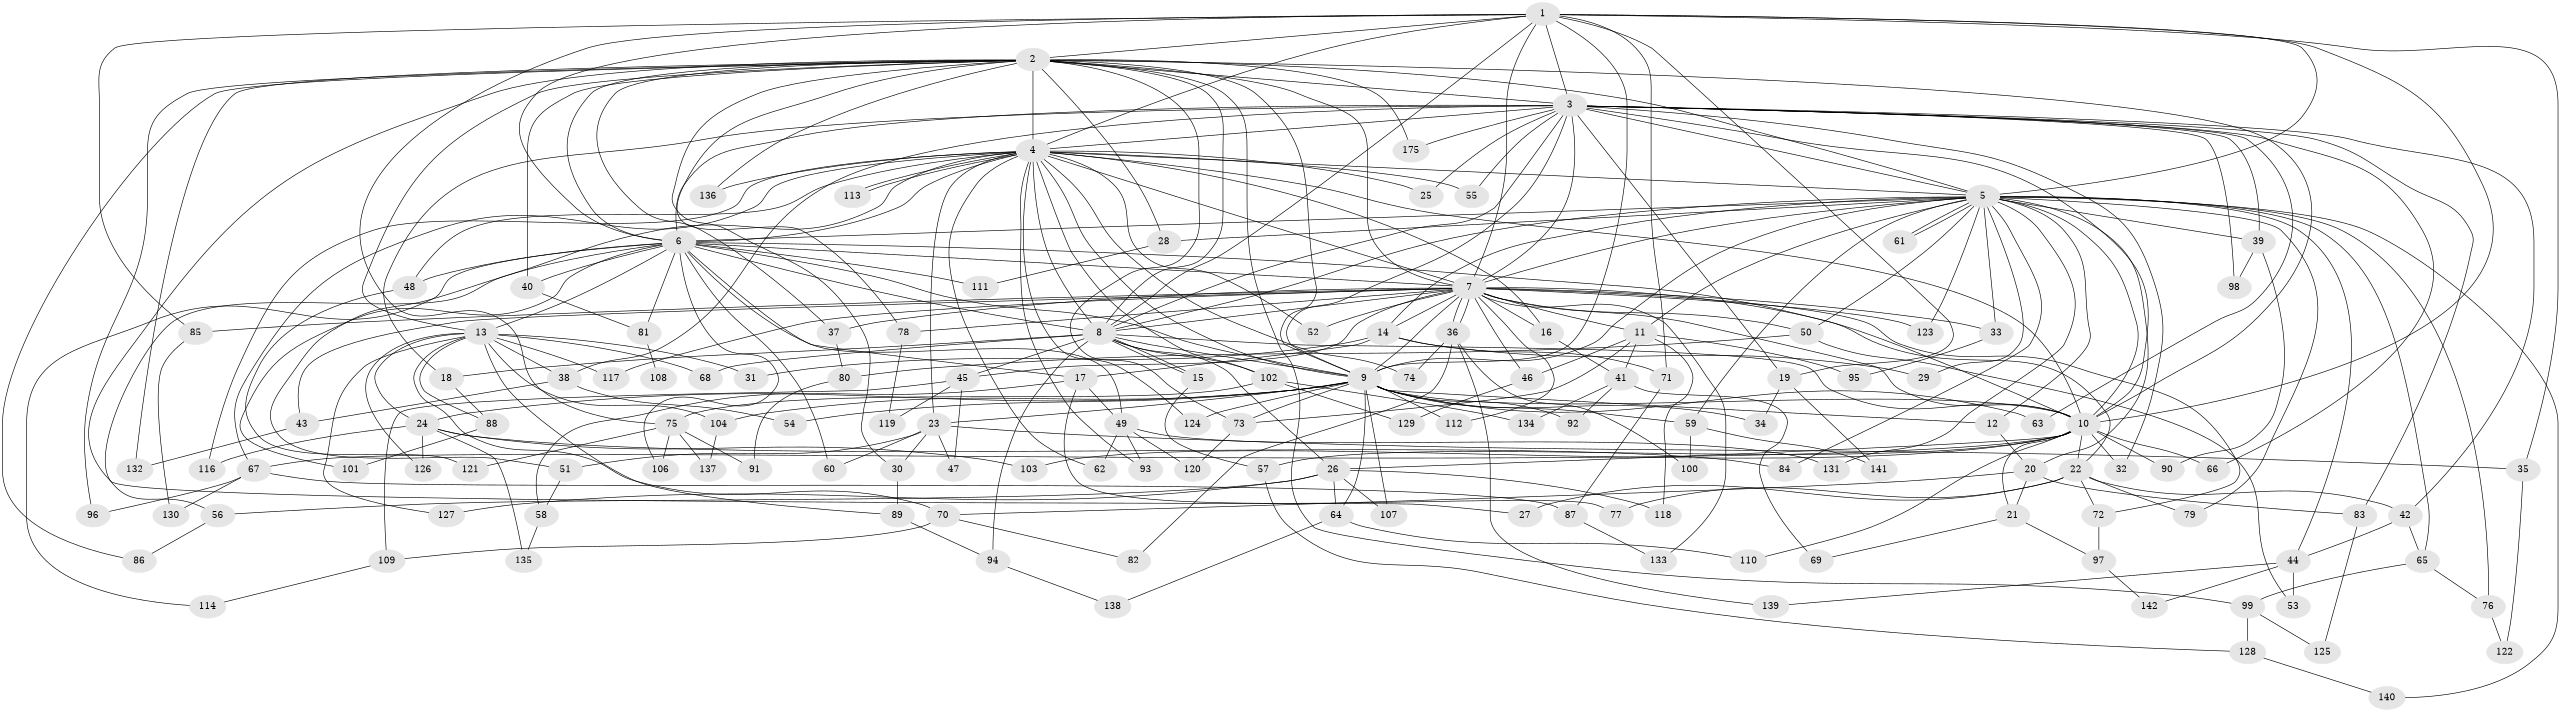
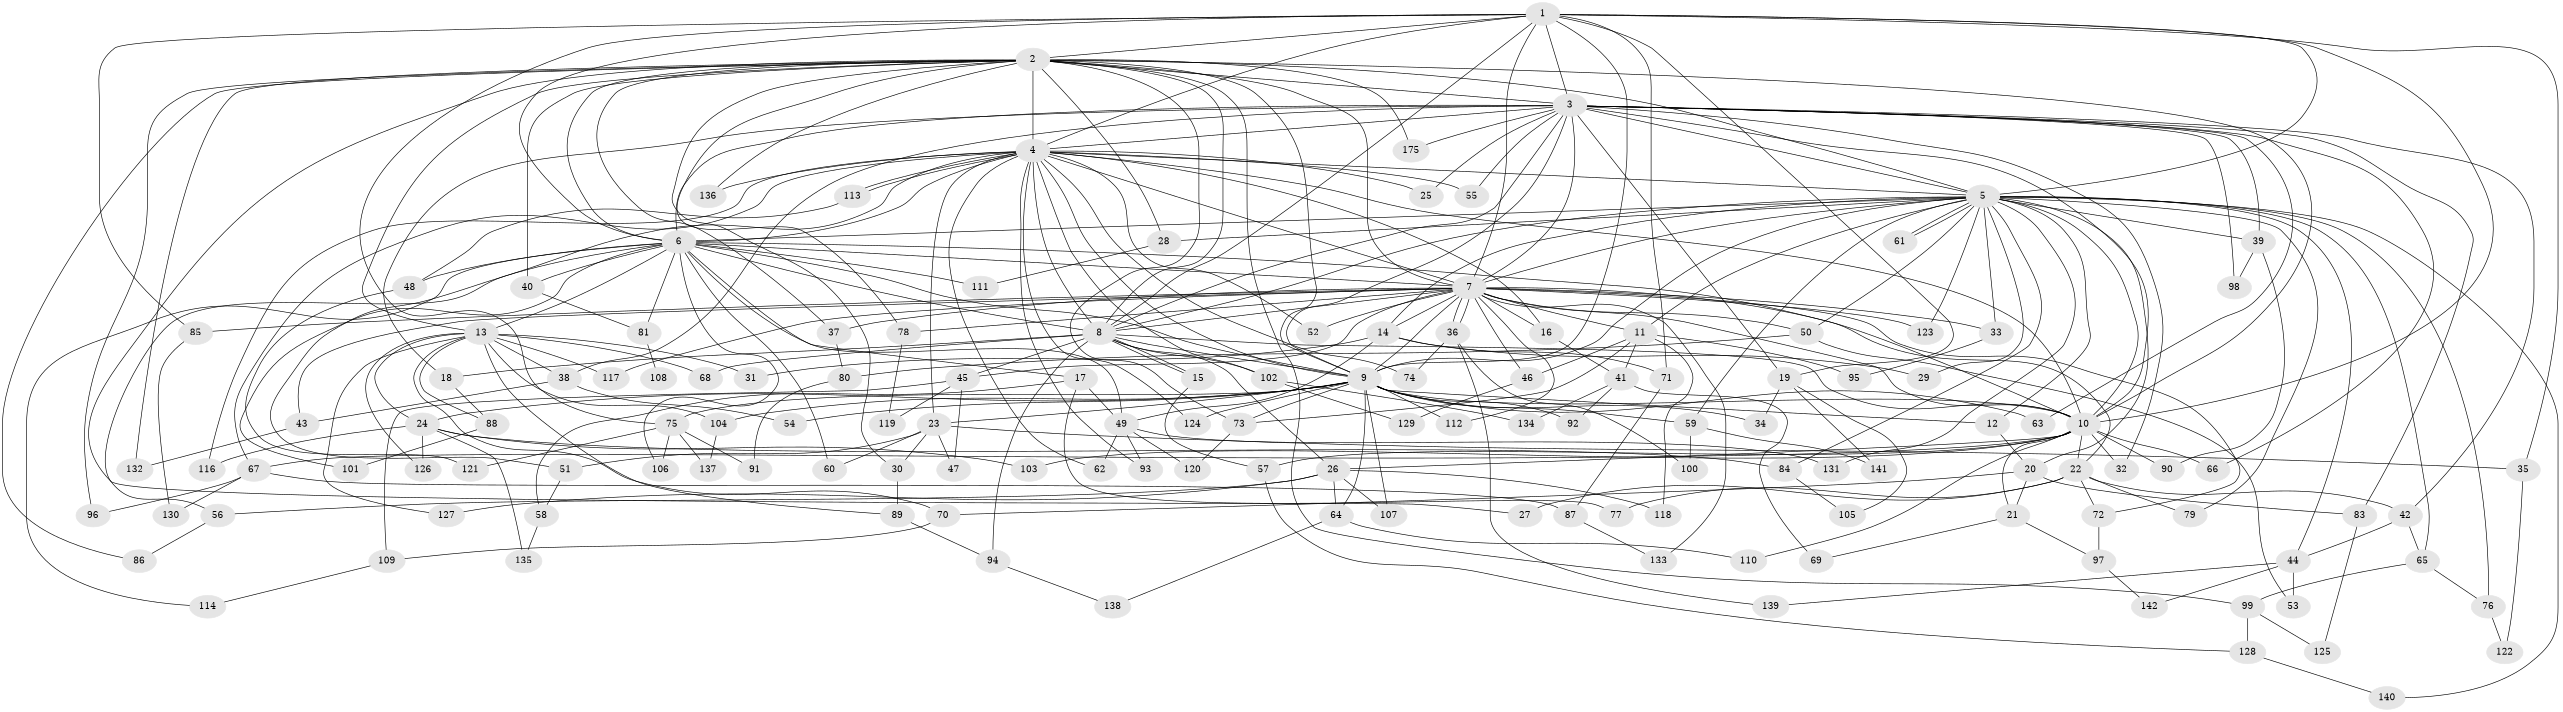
(757, 211) -> (622, 209)
(1234, 360) -> (1231, 405)
(826, 399) -> (1016, 394)
none -> (1847, 516)
(1134, 561) -> none
